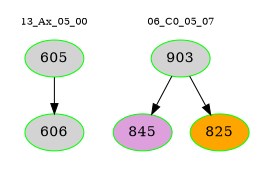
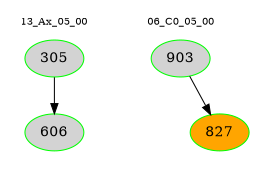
(181, 22) -> (181, 22)
(54, 59) -> (54, 59)
(143, 132) -> none
(220, 132) -> (220, 132)
